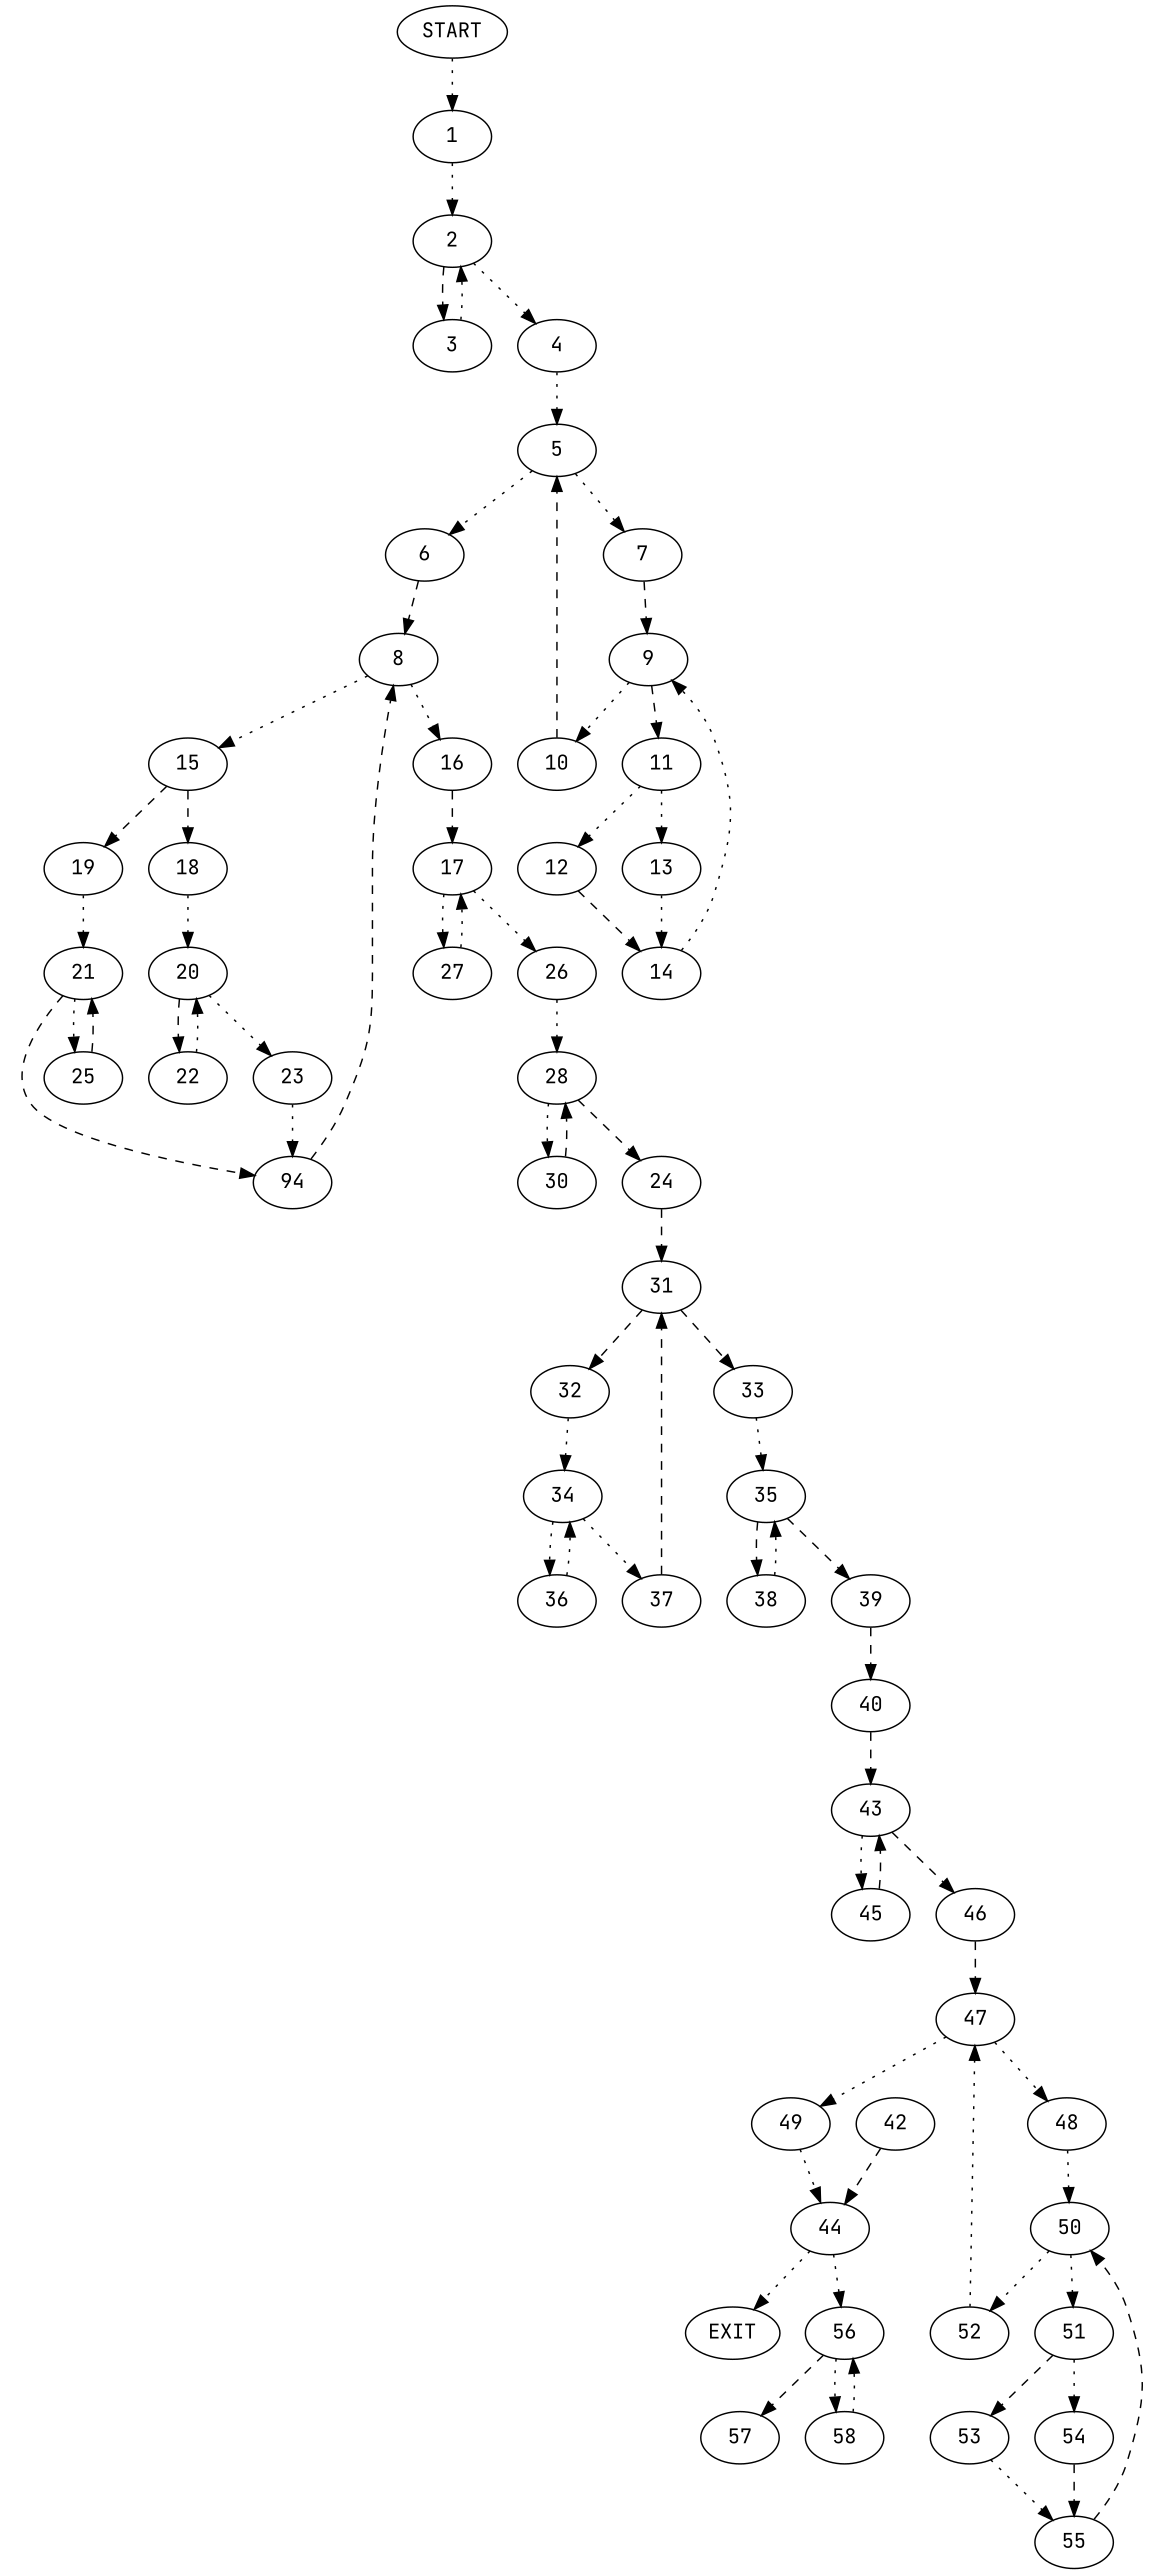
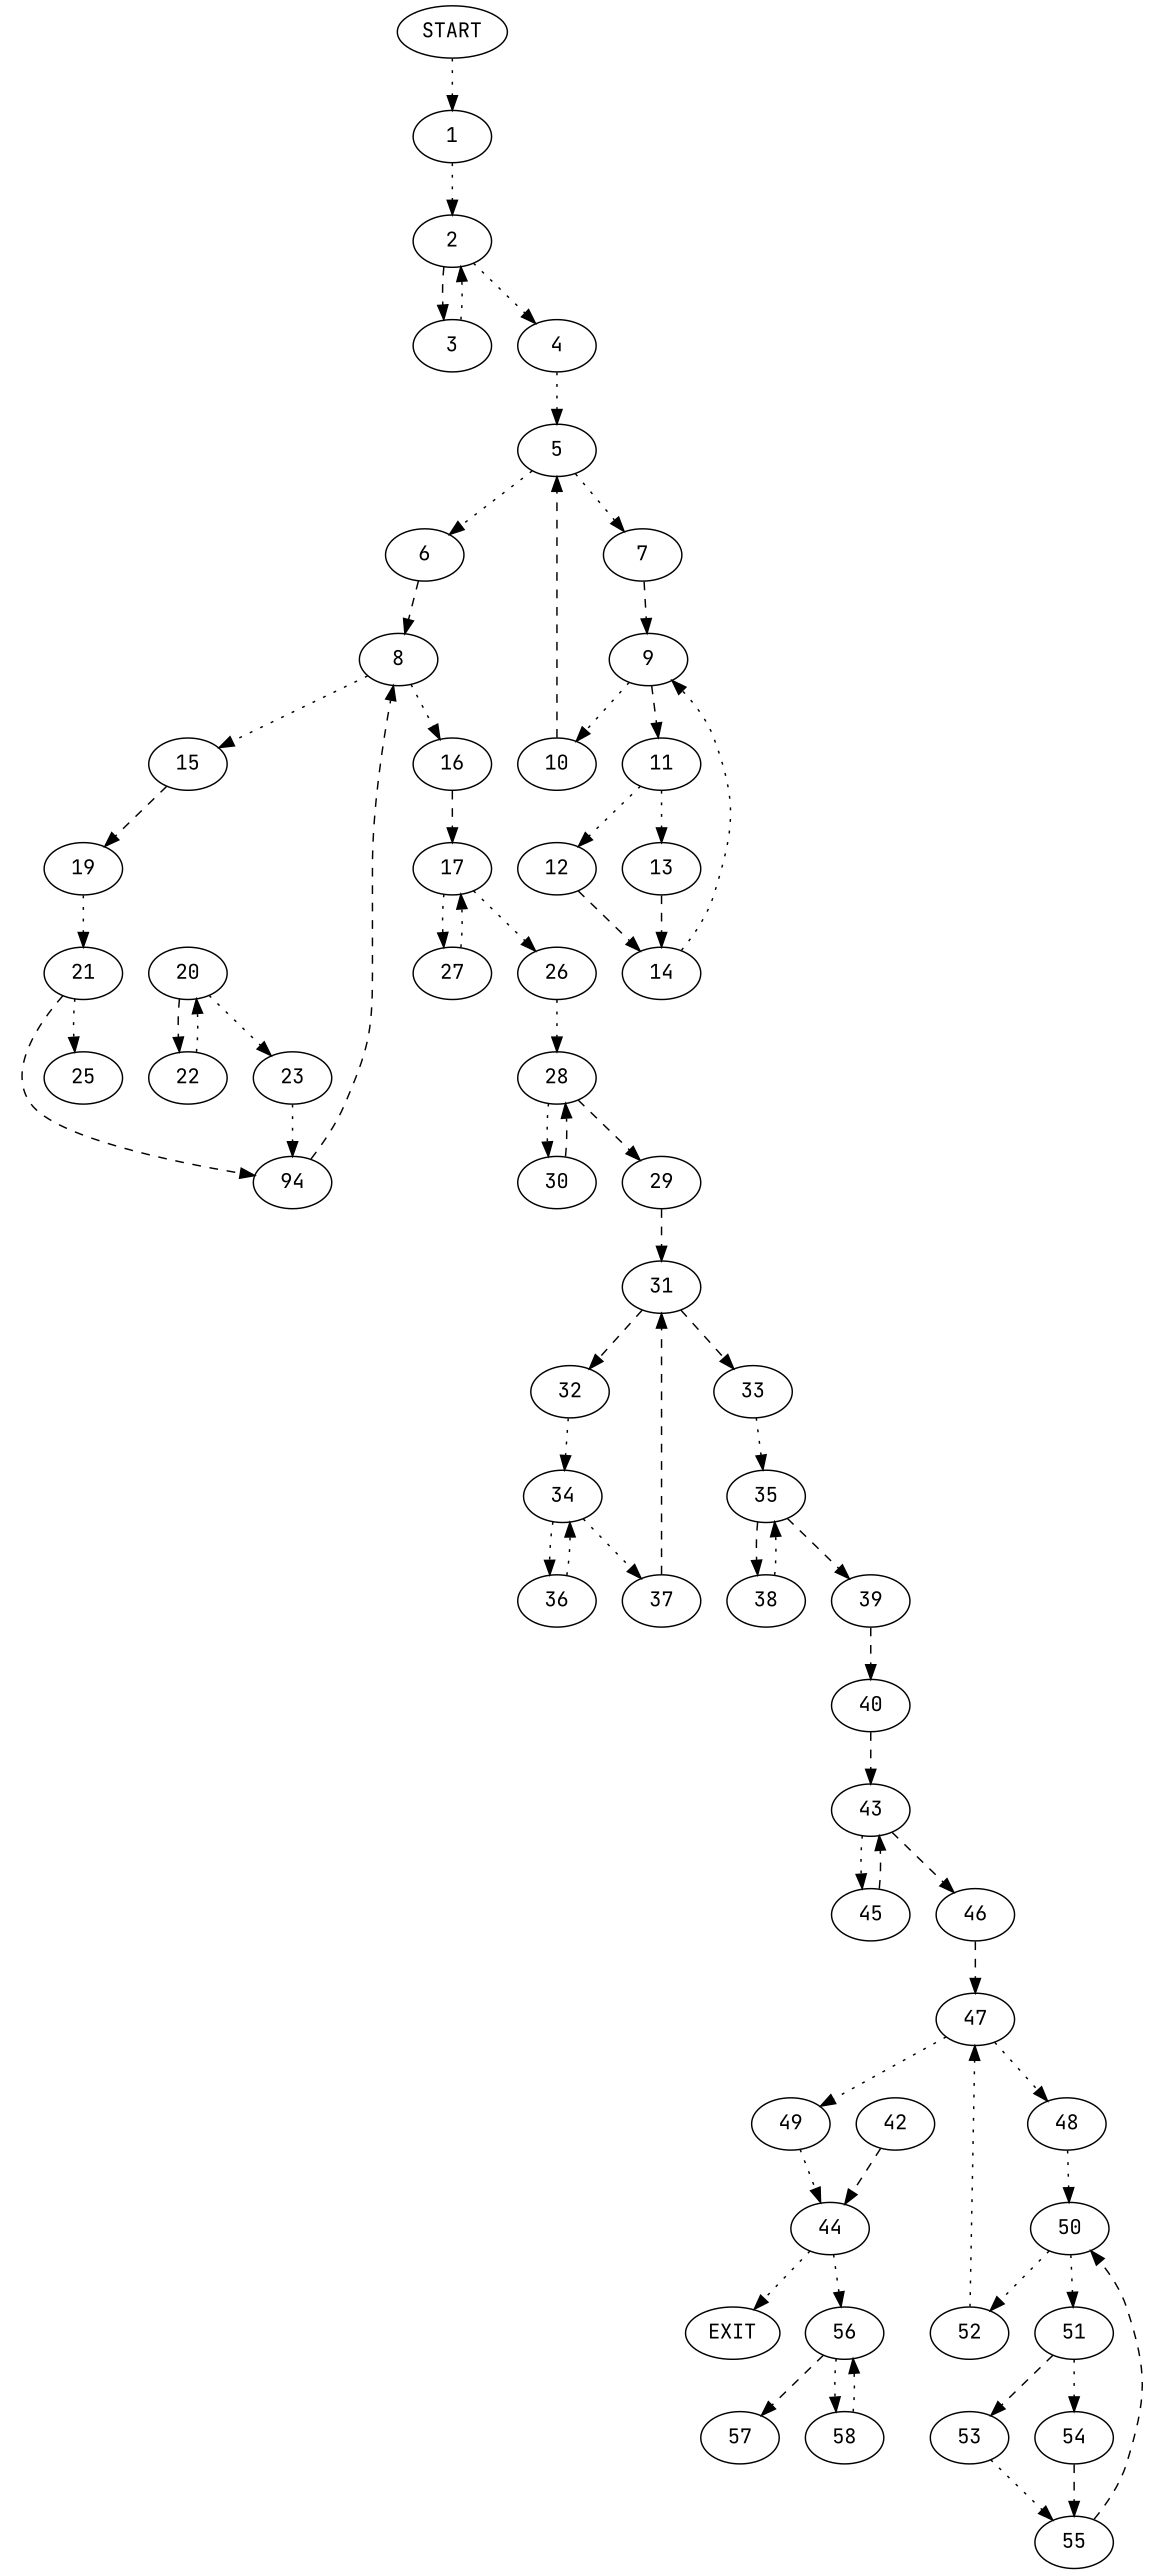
(188, 869) -> none
(662, 914) -> (662, 914)
(93, 1033) -> none
(662, 1183) -> (662, 1183)
